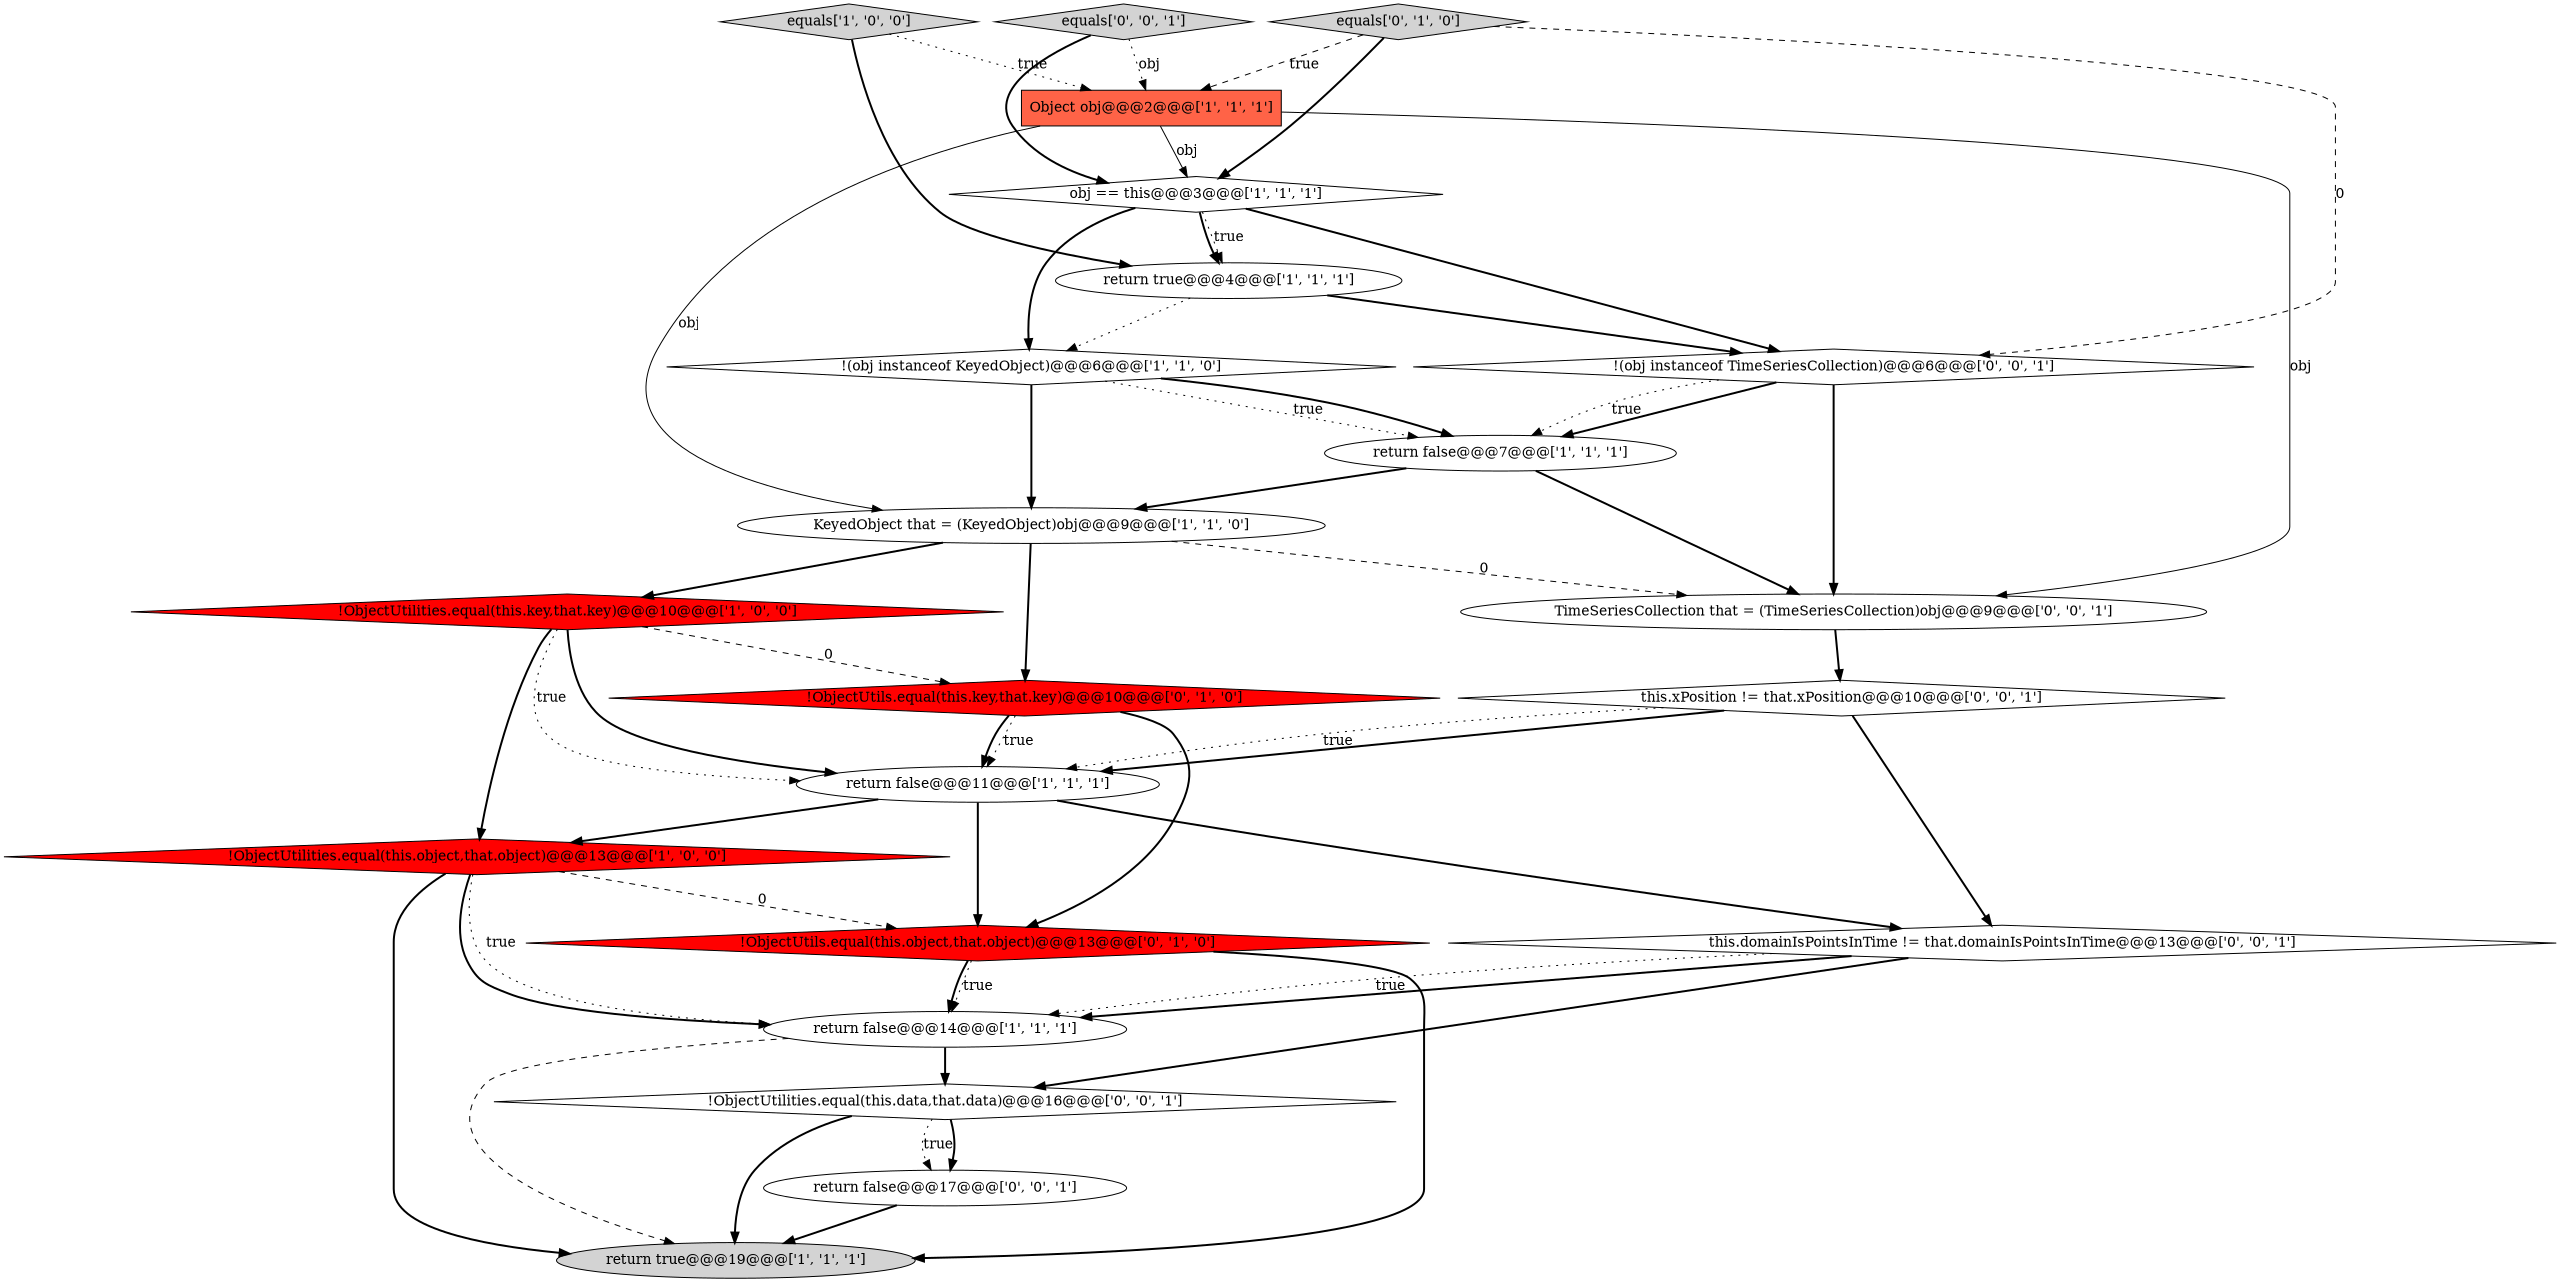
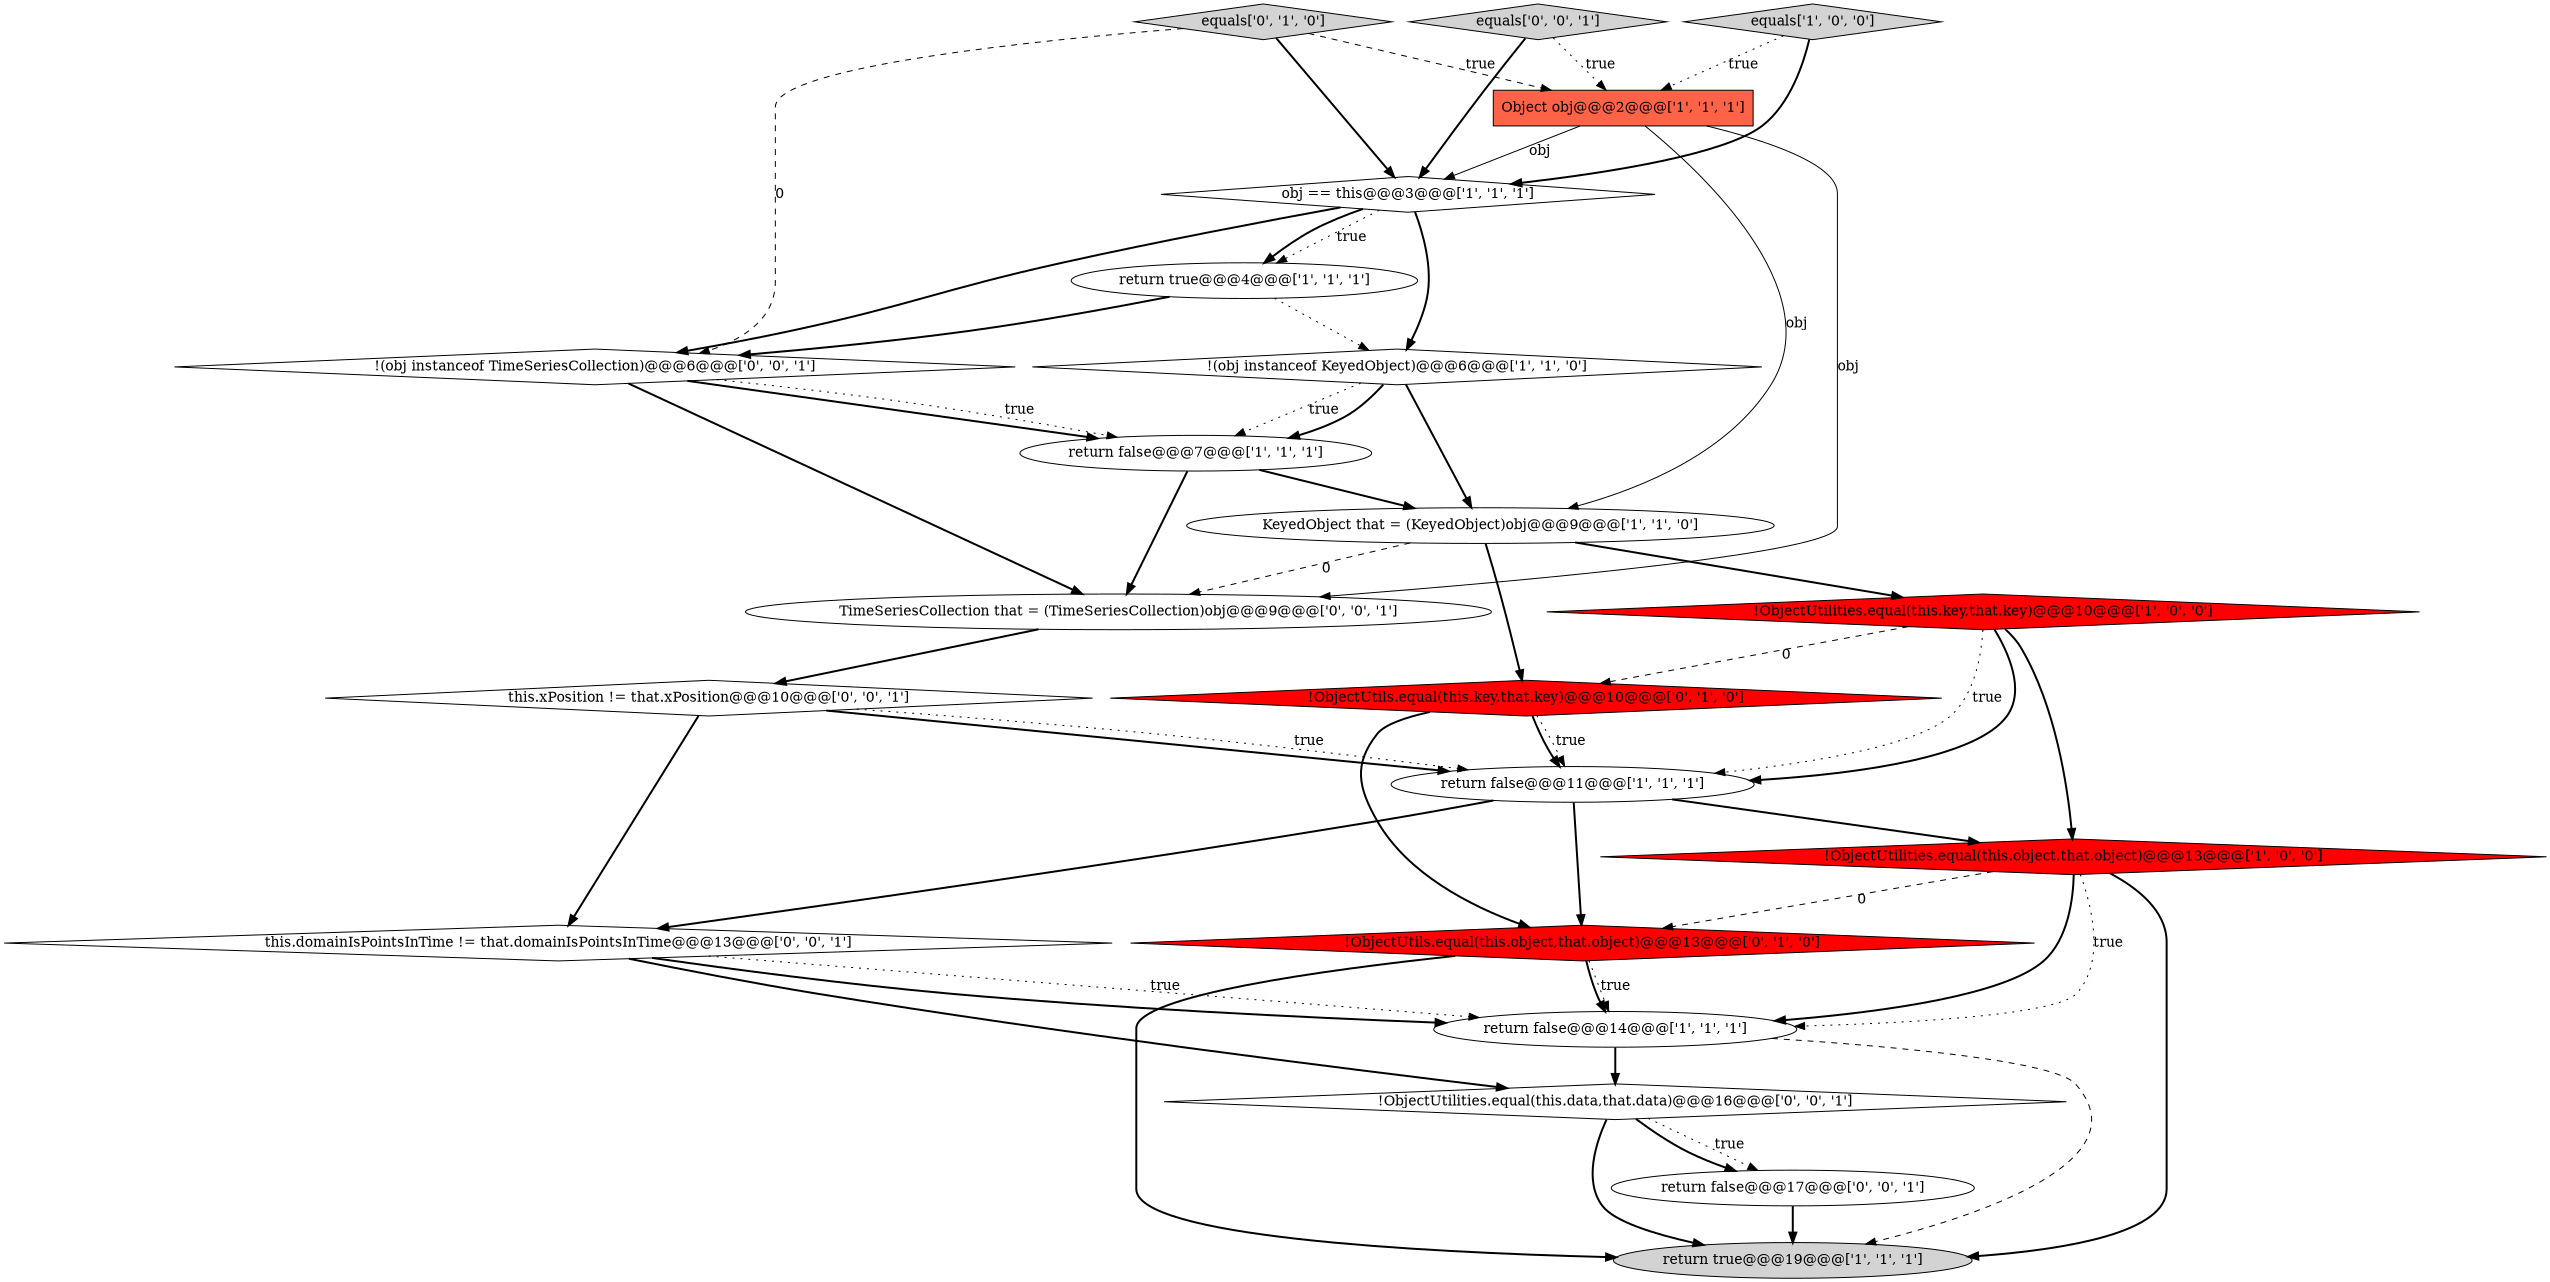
(1149, 65) -> (1601, 65)
(937, 209) -> (1693, 154)
